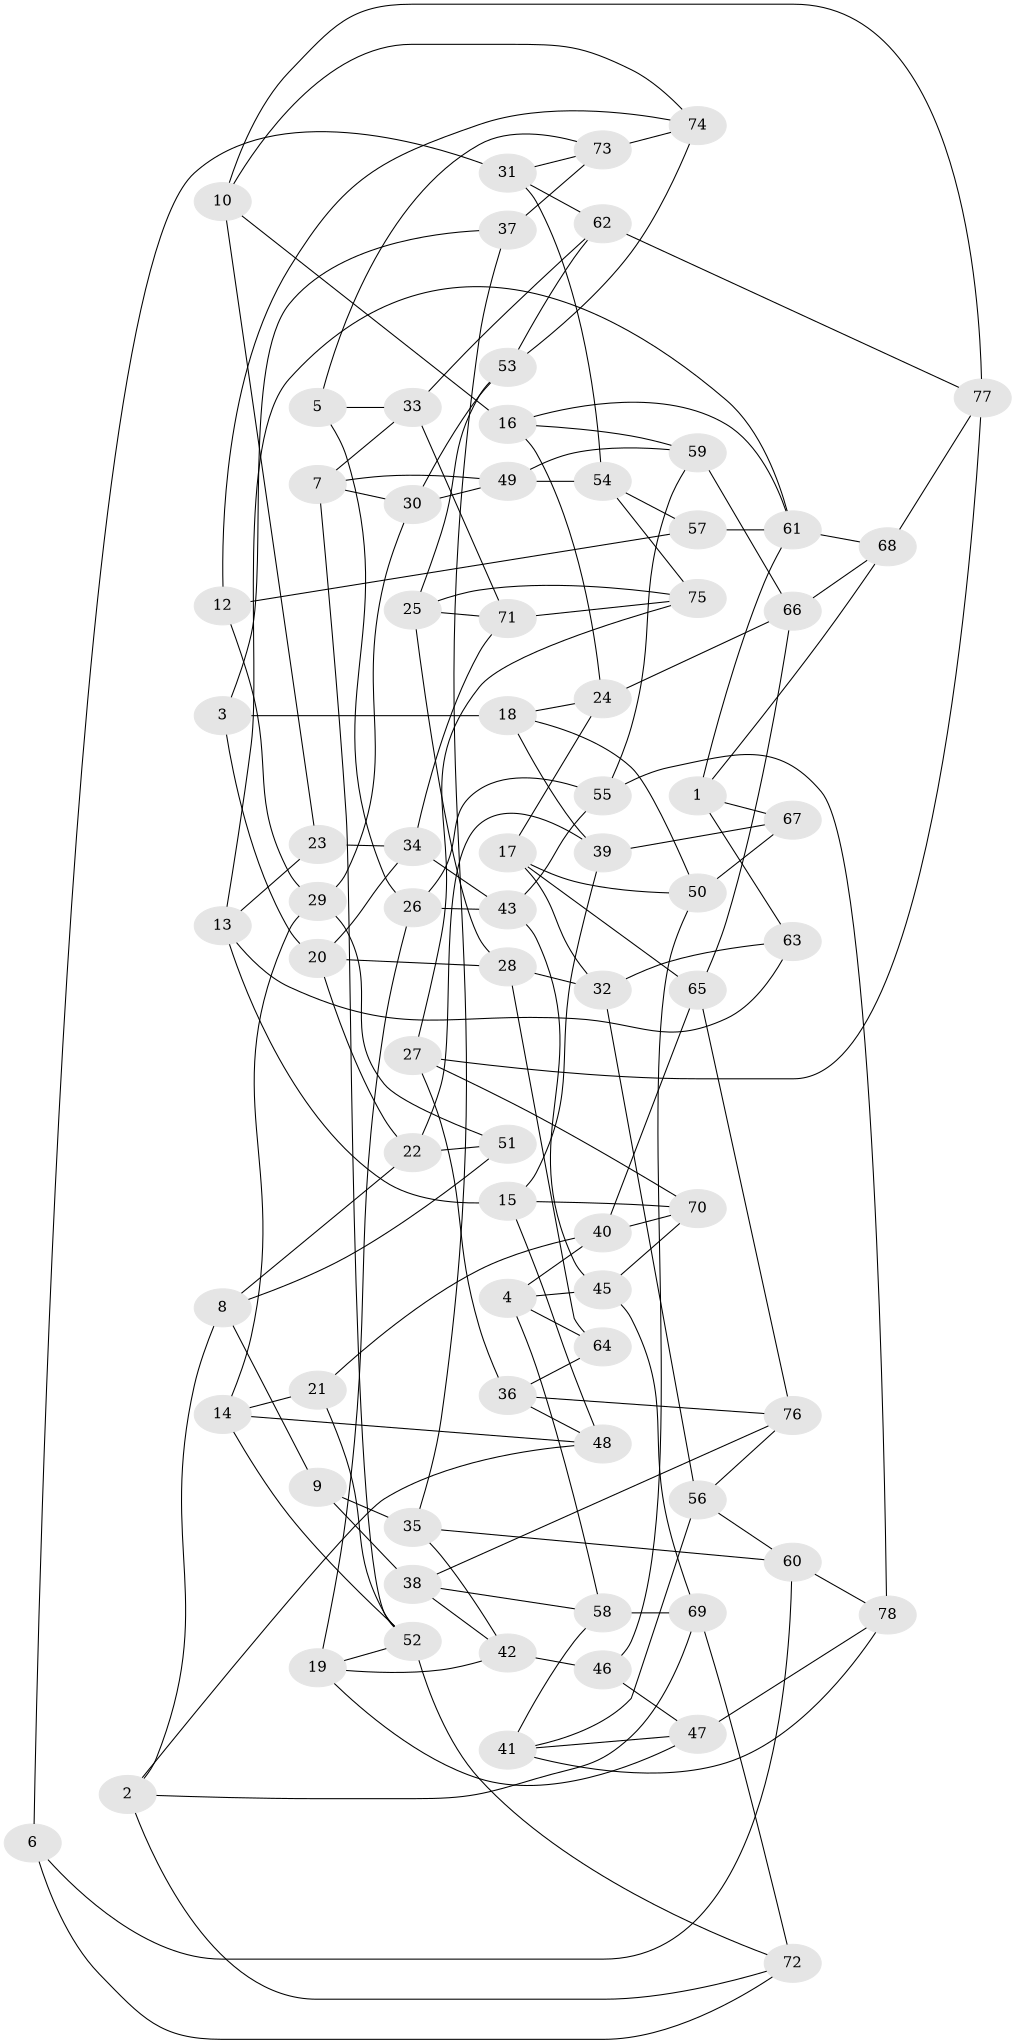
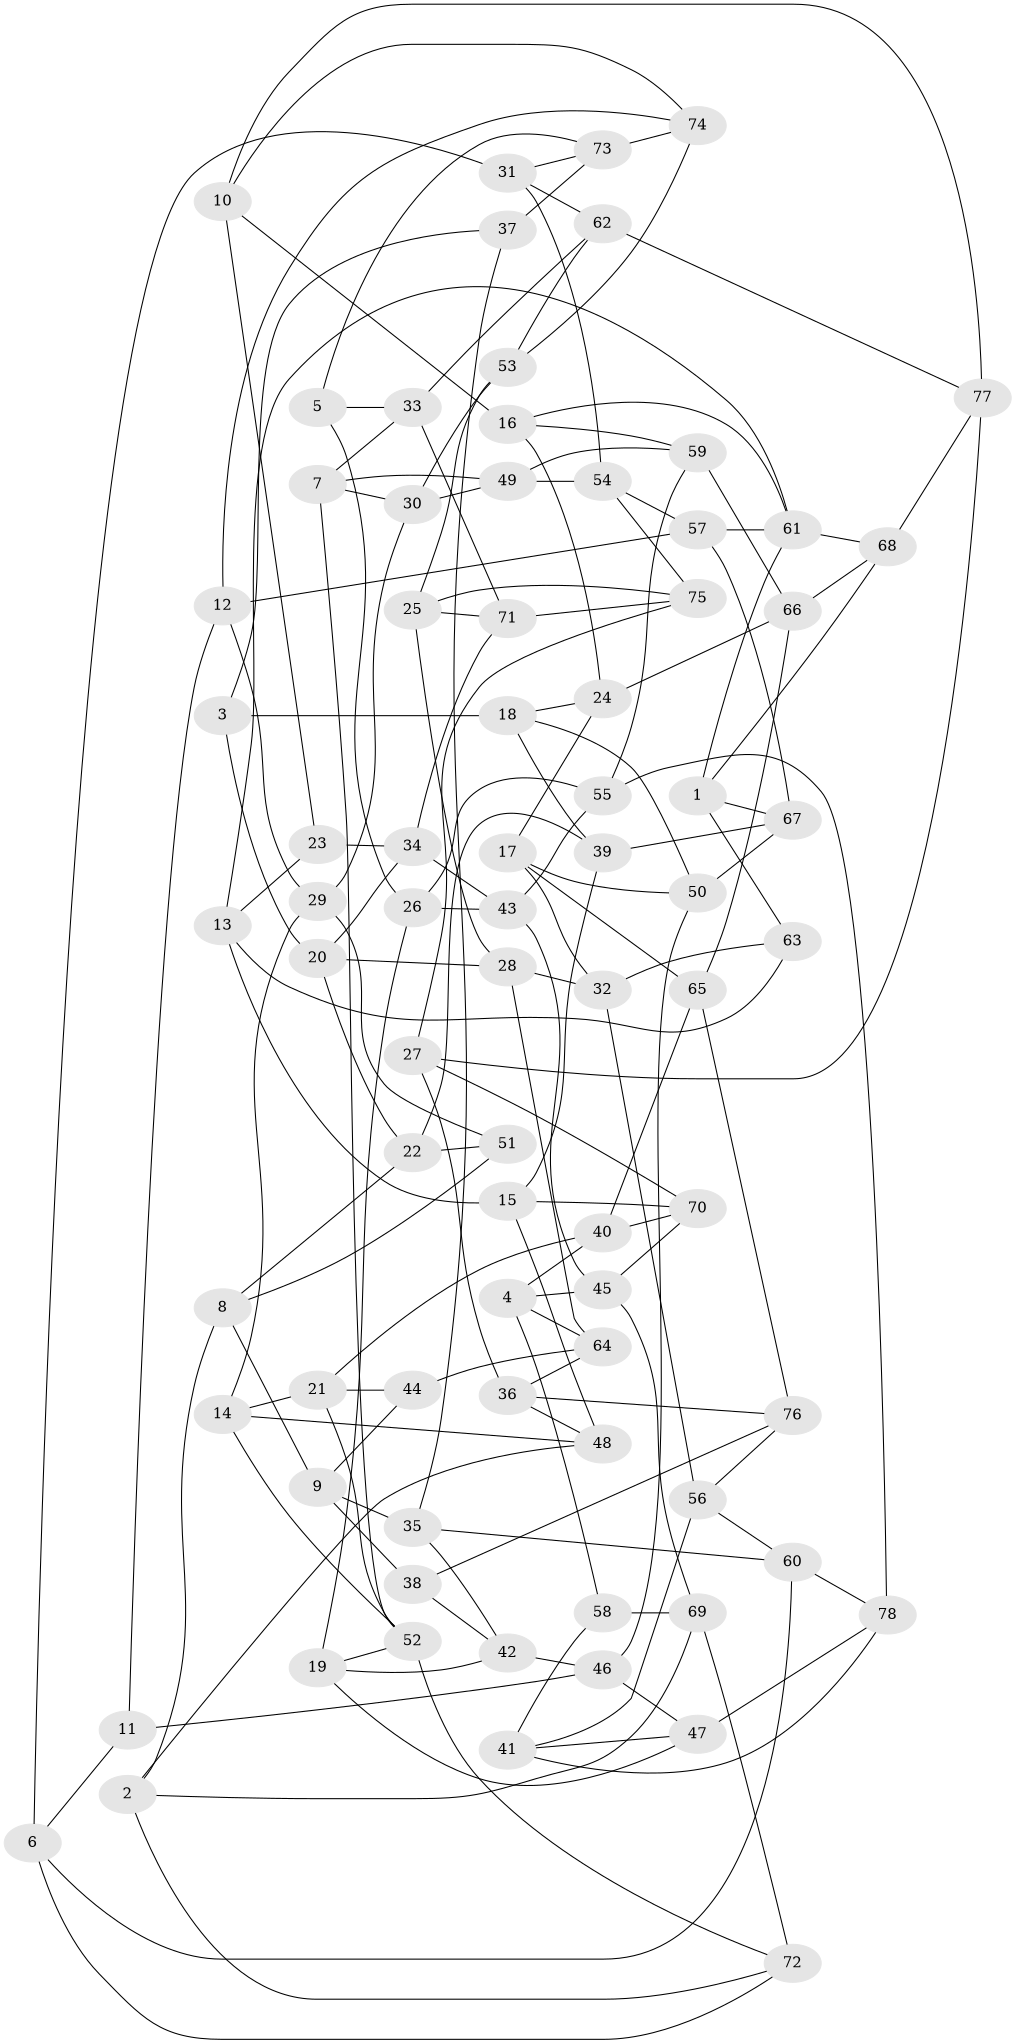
none -> (761, 670)
none -> (413, 1390)
(508, 1599) -> none
none -> (128, 1730)
